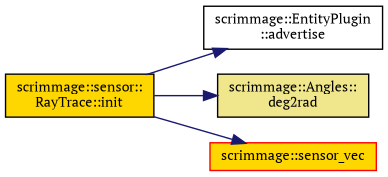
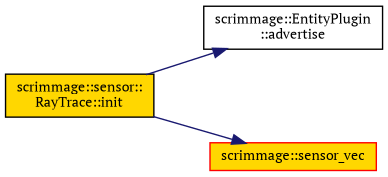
(293, 96) -> none
